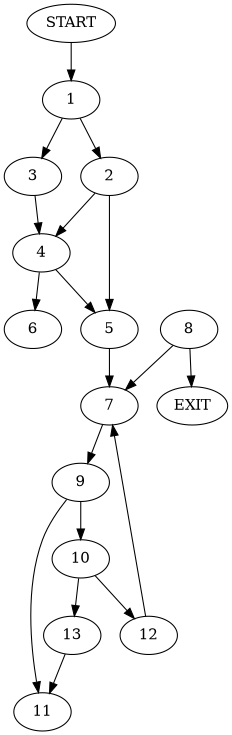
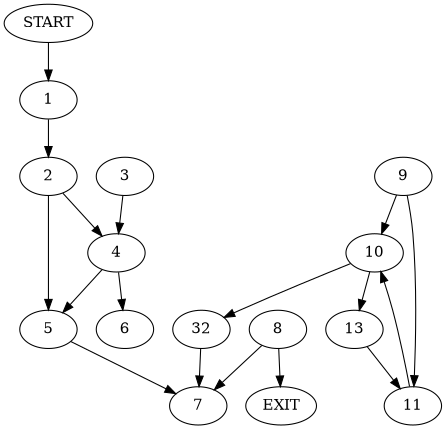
(55, 133) -> none
none -> (399, 334)
(97, 439) -> none
(149, 635) -> (201, 329)
